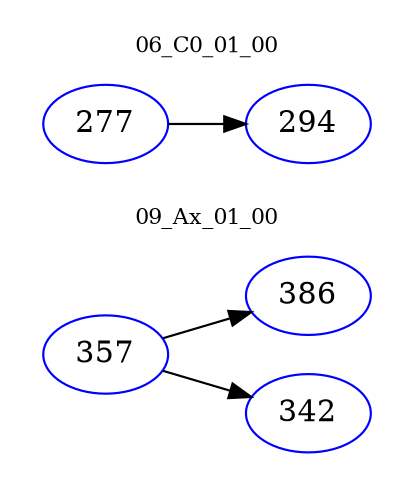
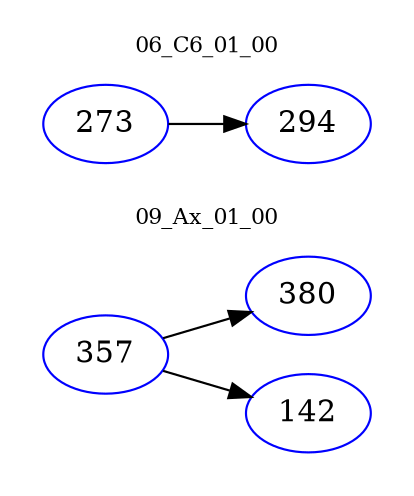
(207, 47) -> (207, 47)
(106, 124) -> (106, 124)
(308, 296) -> (308, 296)
(308, 413) -> (308, 413)
